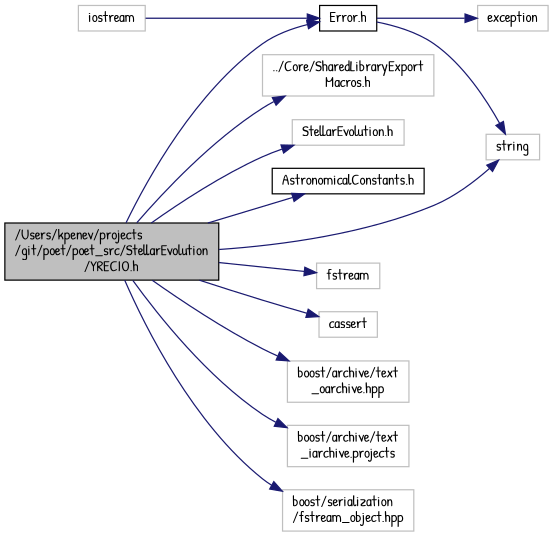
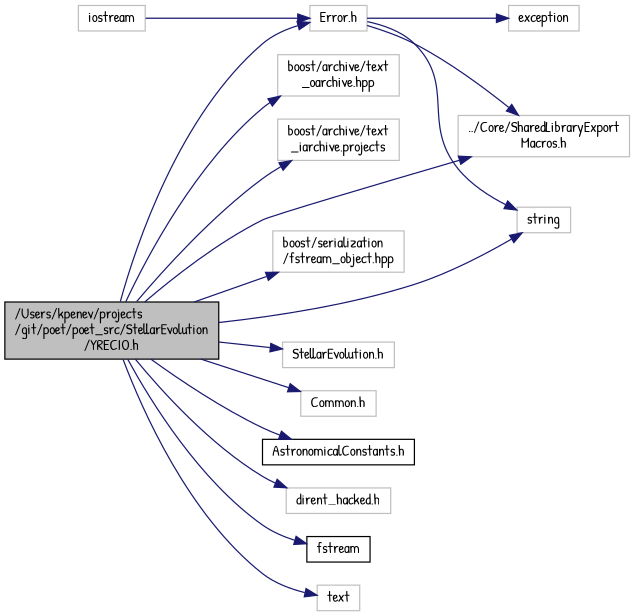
(348, 18) -> (338, 18)
none -> (442, 59)
(348, 276) -> (338, 549)
(348, 324) -> (338, 598)
none -> (338, 403)
none -> (338, 501)
